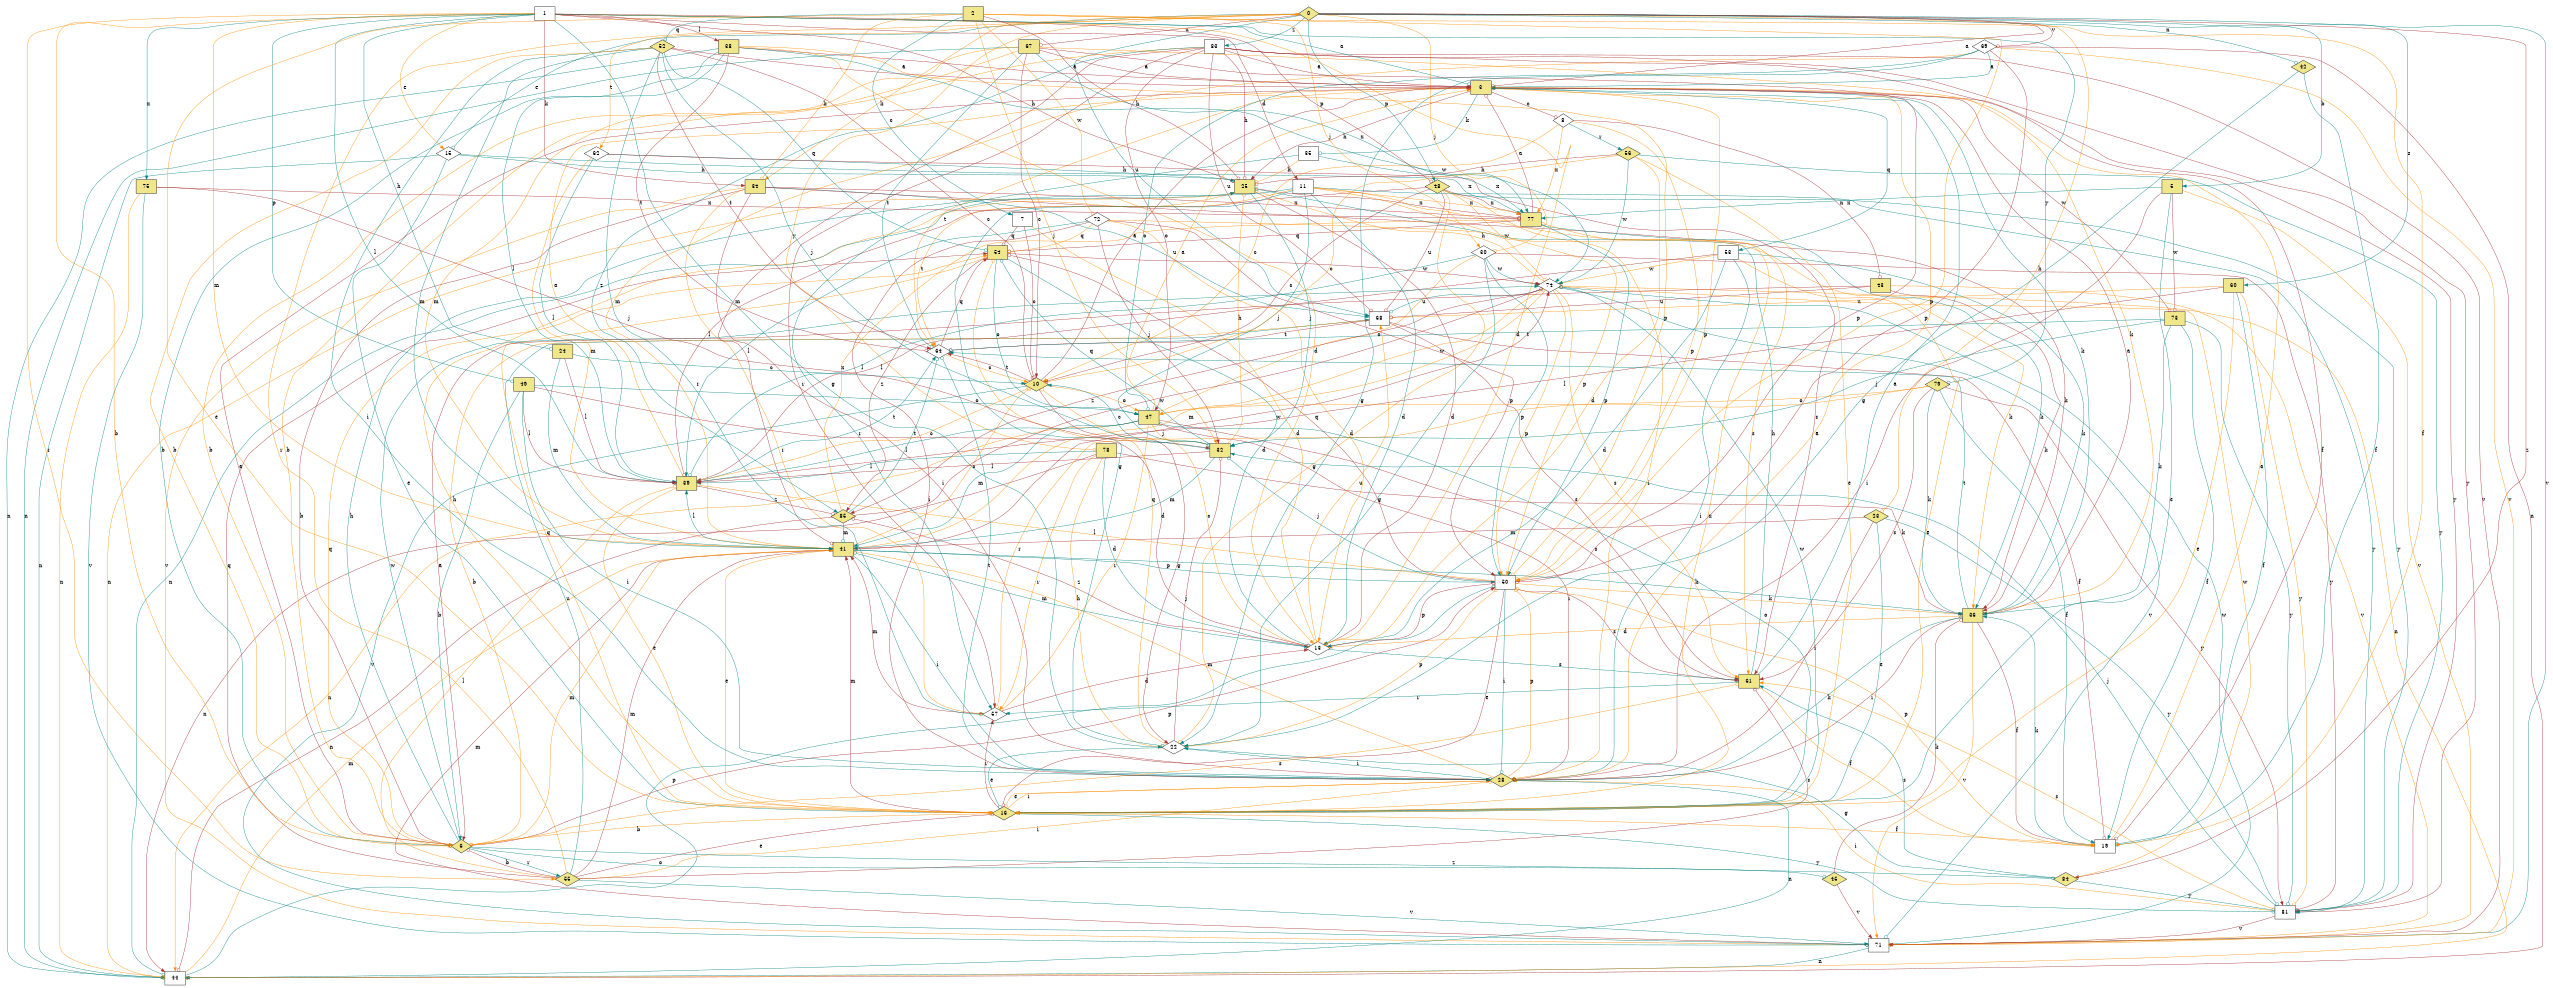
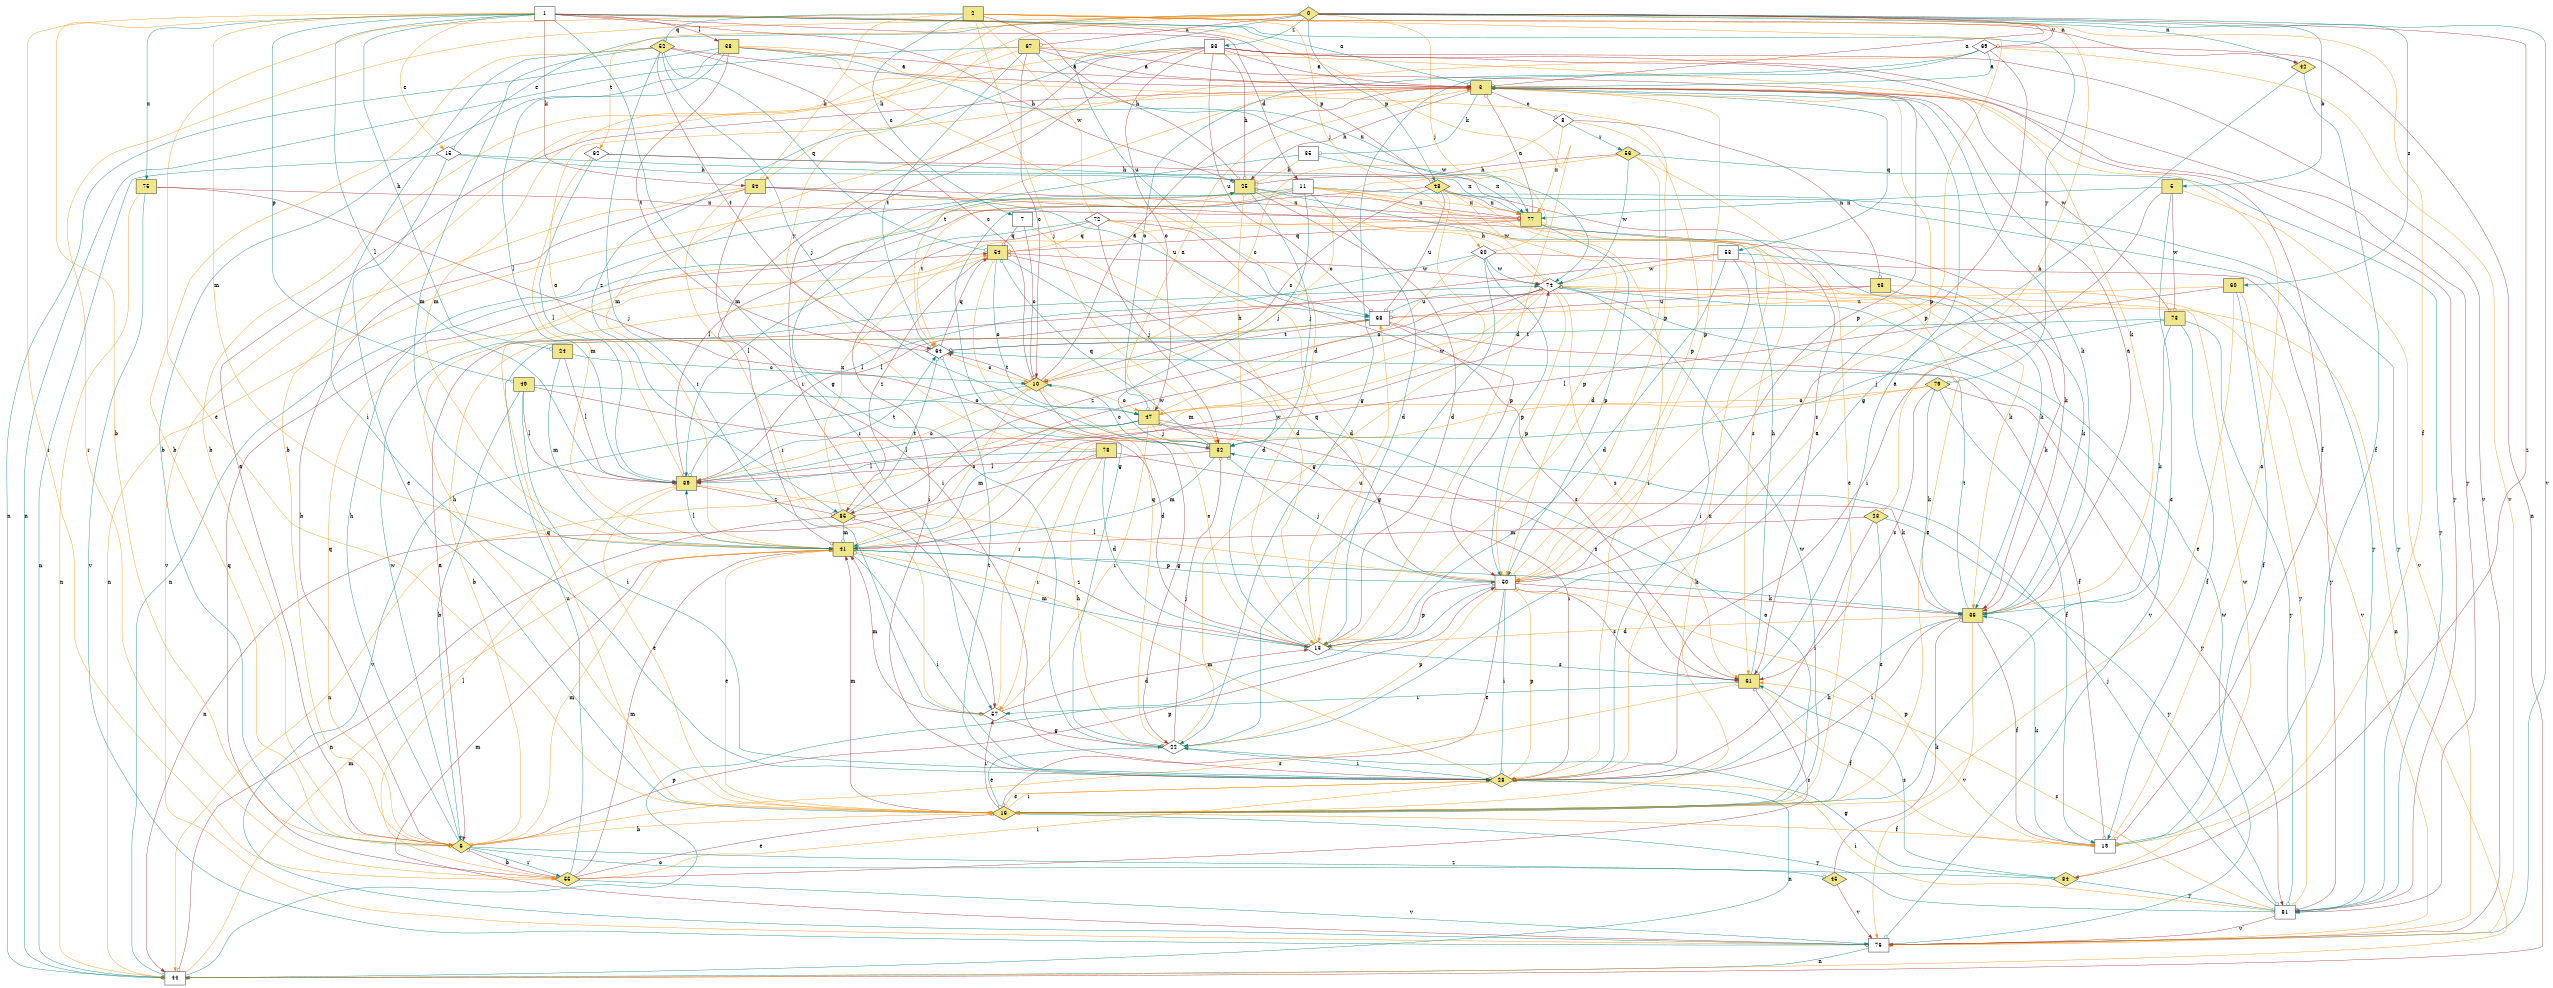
none -> (1641, 21)
(358, 137) -> (187, 127)
(1749, 600) -> (1749, 600)
none -> (1080, 738)
(1879, 945) -> (1879, 945)
